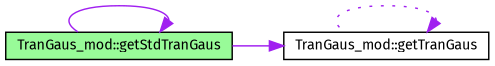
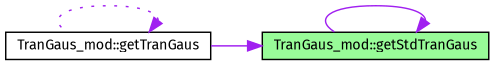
(251, 46) -> (229, 46)
